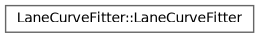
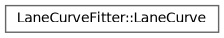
(130, 19) -> (112, 19)
